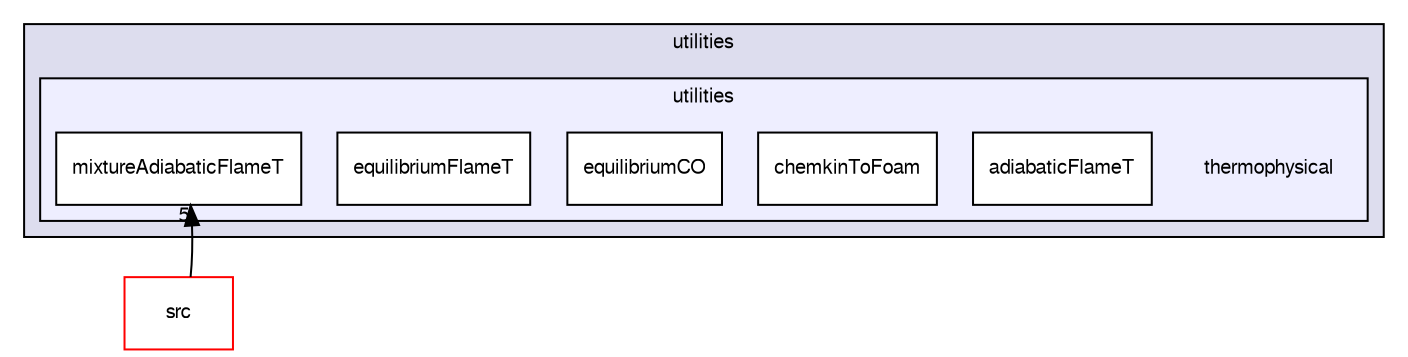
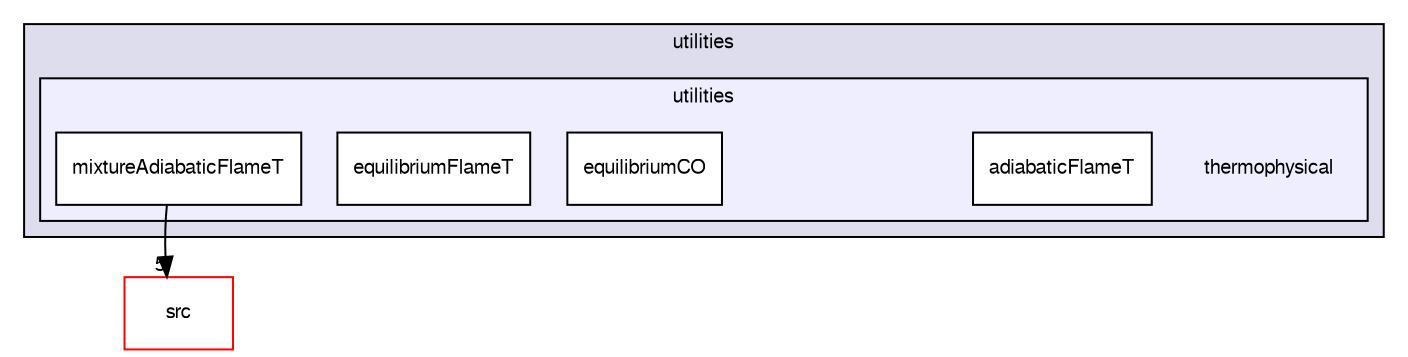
(848, 169) -> none
(192, 251) -> (165, 231)
